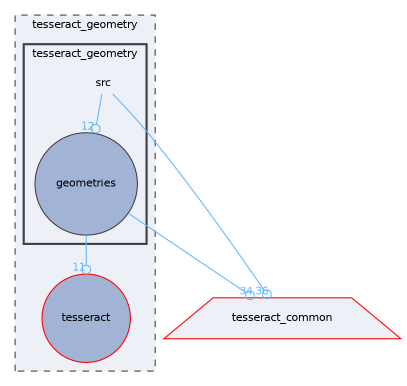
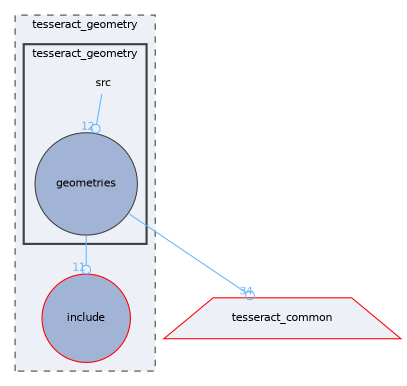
(192, 189) -> none
(86, 318) -> (86, 318)
